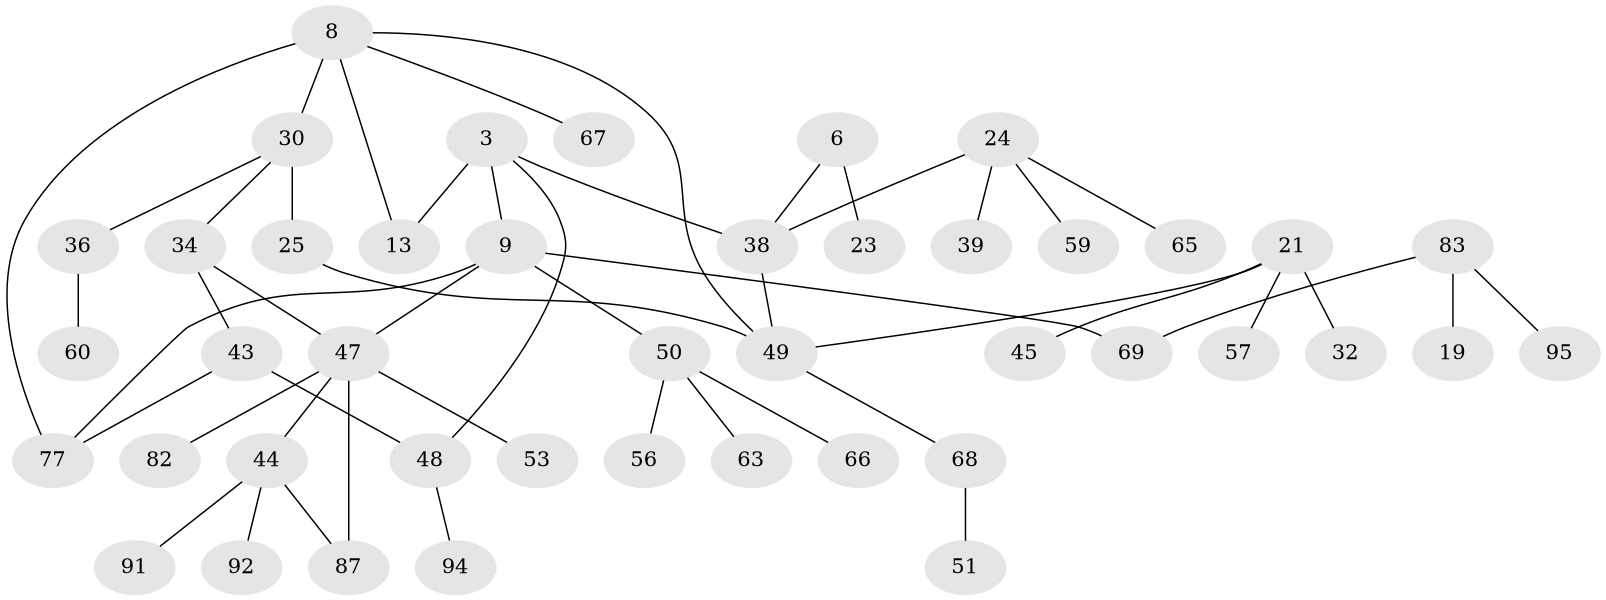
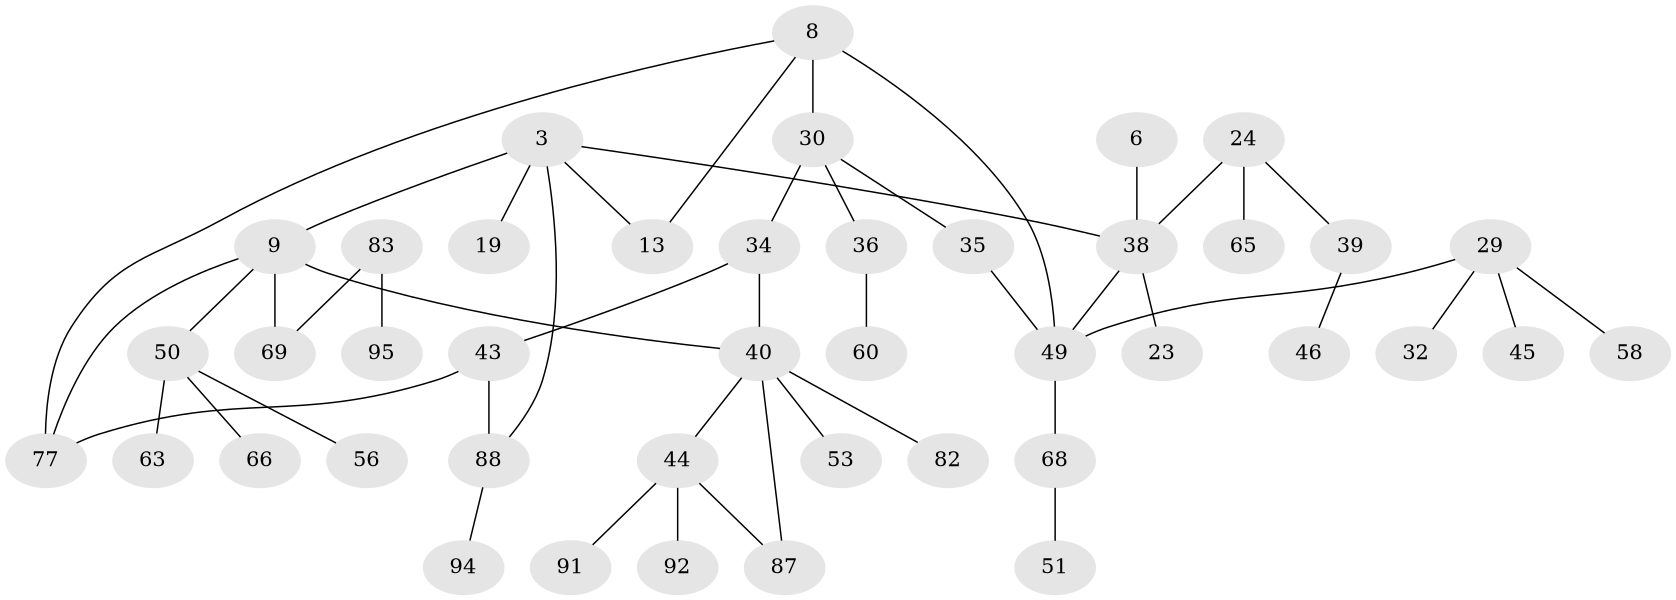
(594, 140) -> none
(851, 192) -> (1149, 300)
(292, 247) -> (973, 247)
(1078, 247) -> none
(1292, 247) -> (1491, 247)
(1453, 300) -> (516, 193)
(349, 354) -> (759, 354)
(1239, 354) -> (1630, 354)
none -> (1309, 354)
(430, 461) -> (489, 461)
